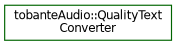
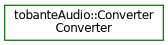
(88, 23) -> (84, 23)
